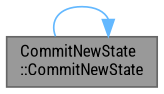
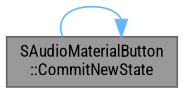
(82, 62) -> (92, 62)
